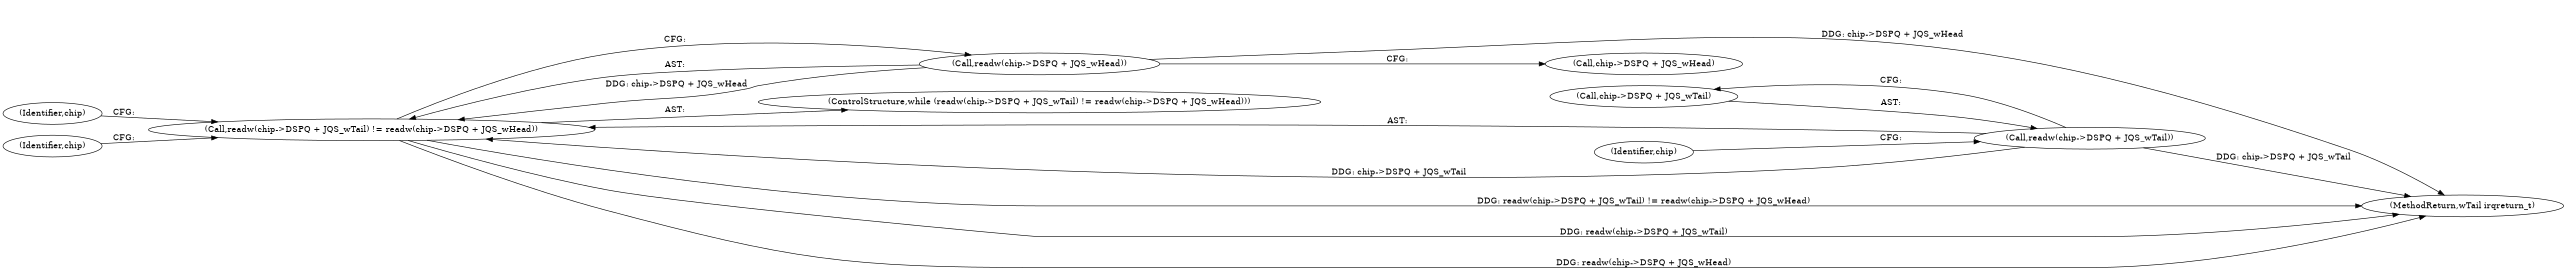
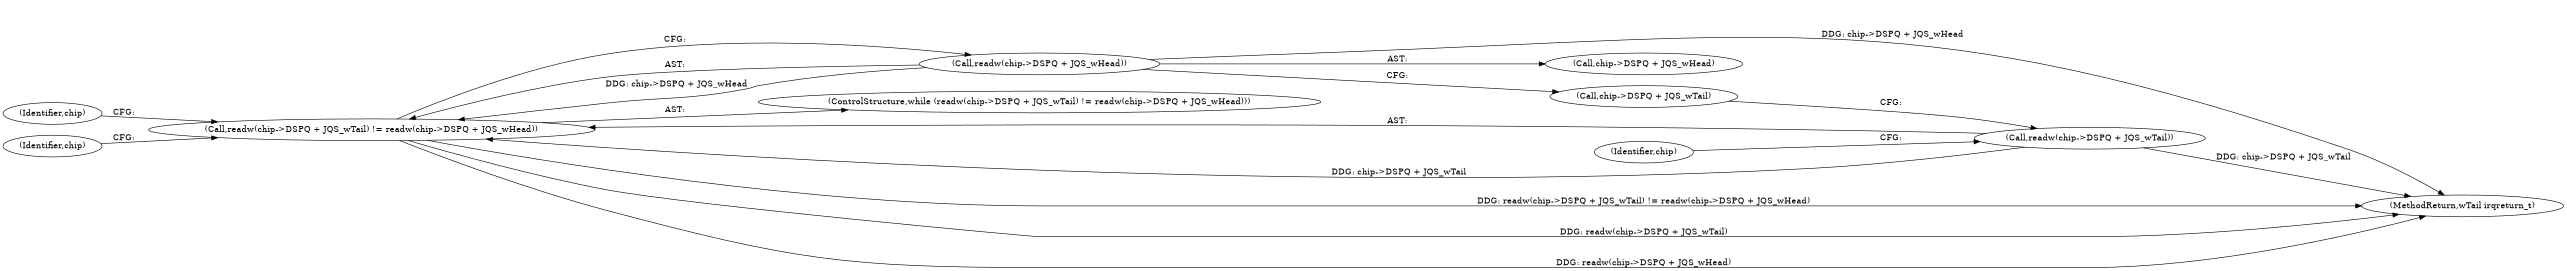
(1399, 59) -> (1399, 59)
(1896, 87) -> (1348, 81)
(1892, 103) -> (1892, 103)
